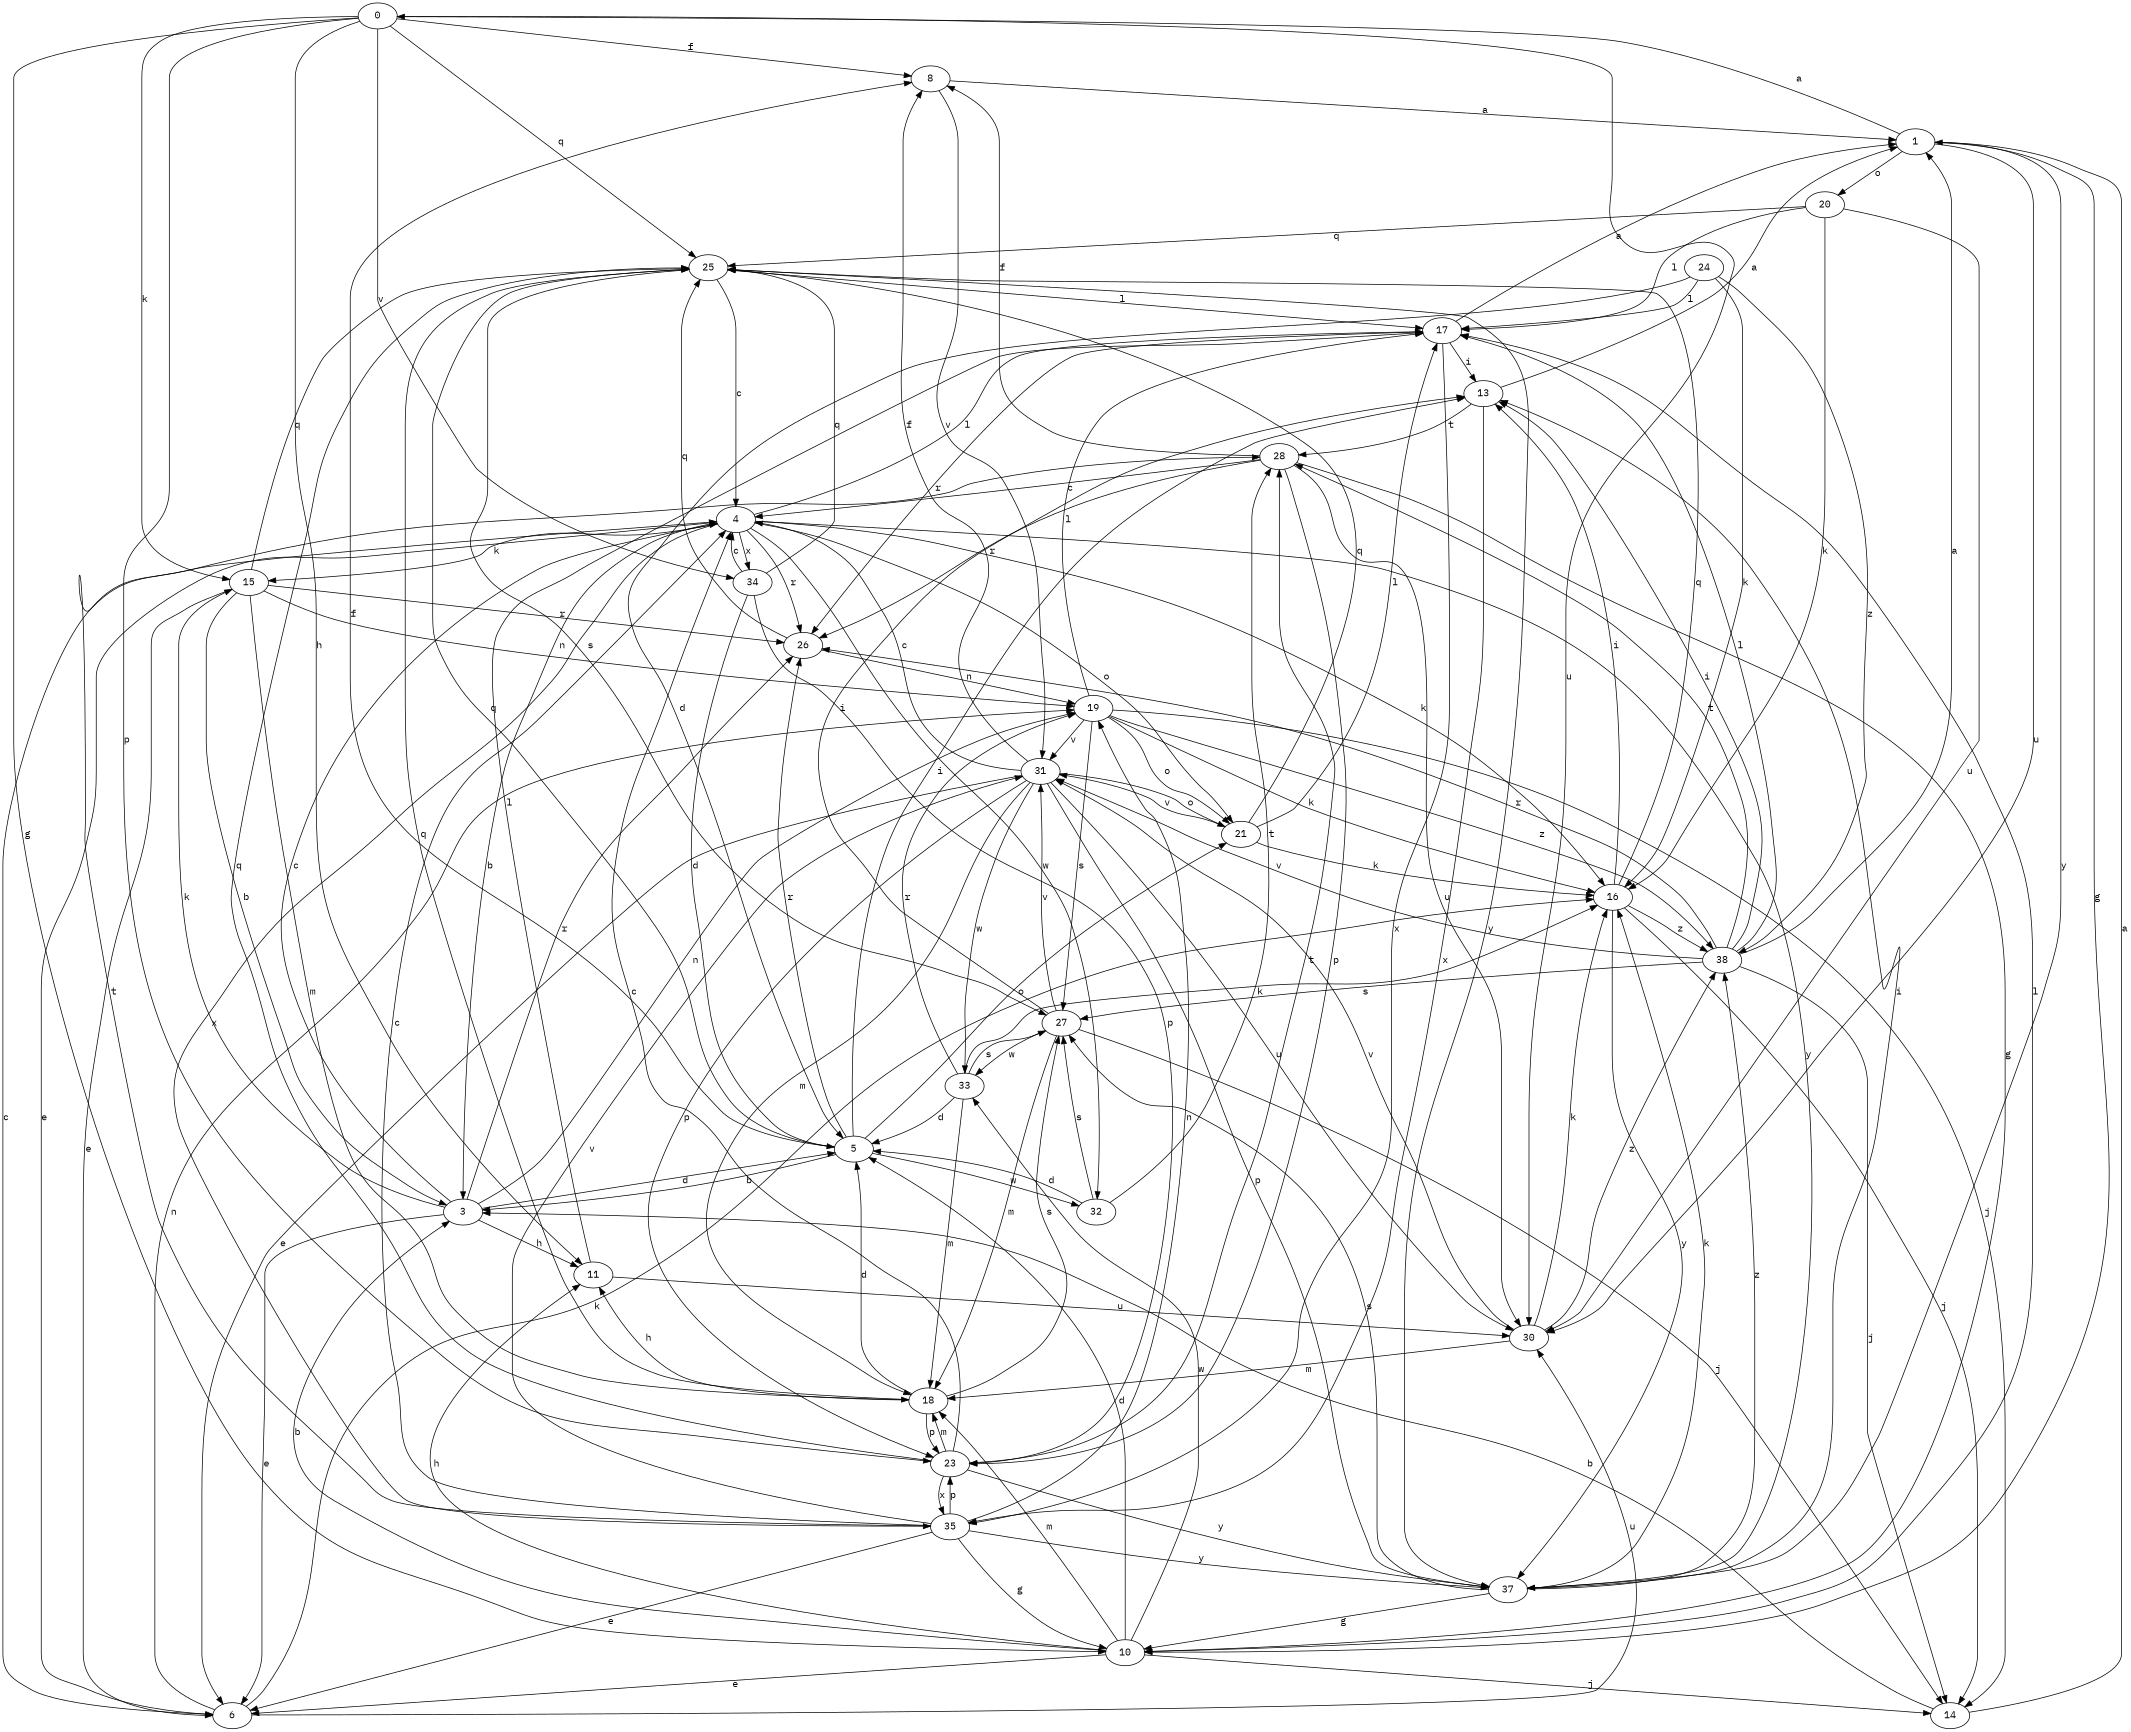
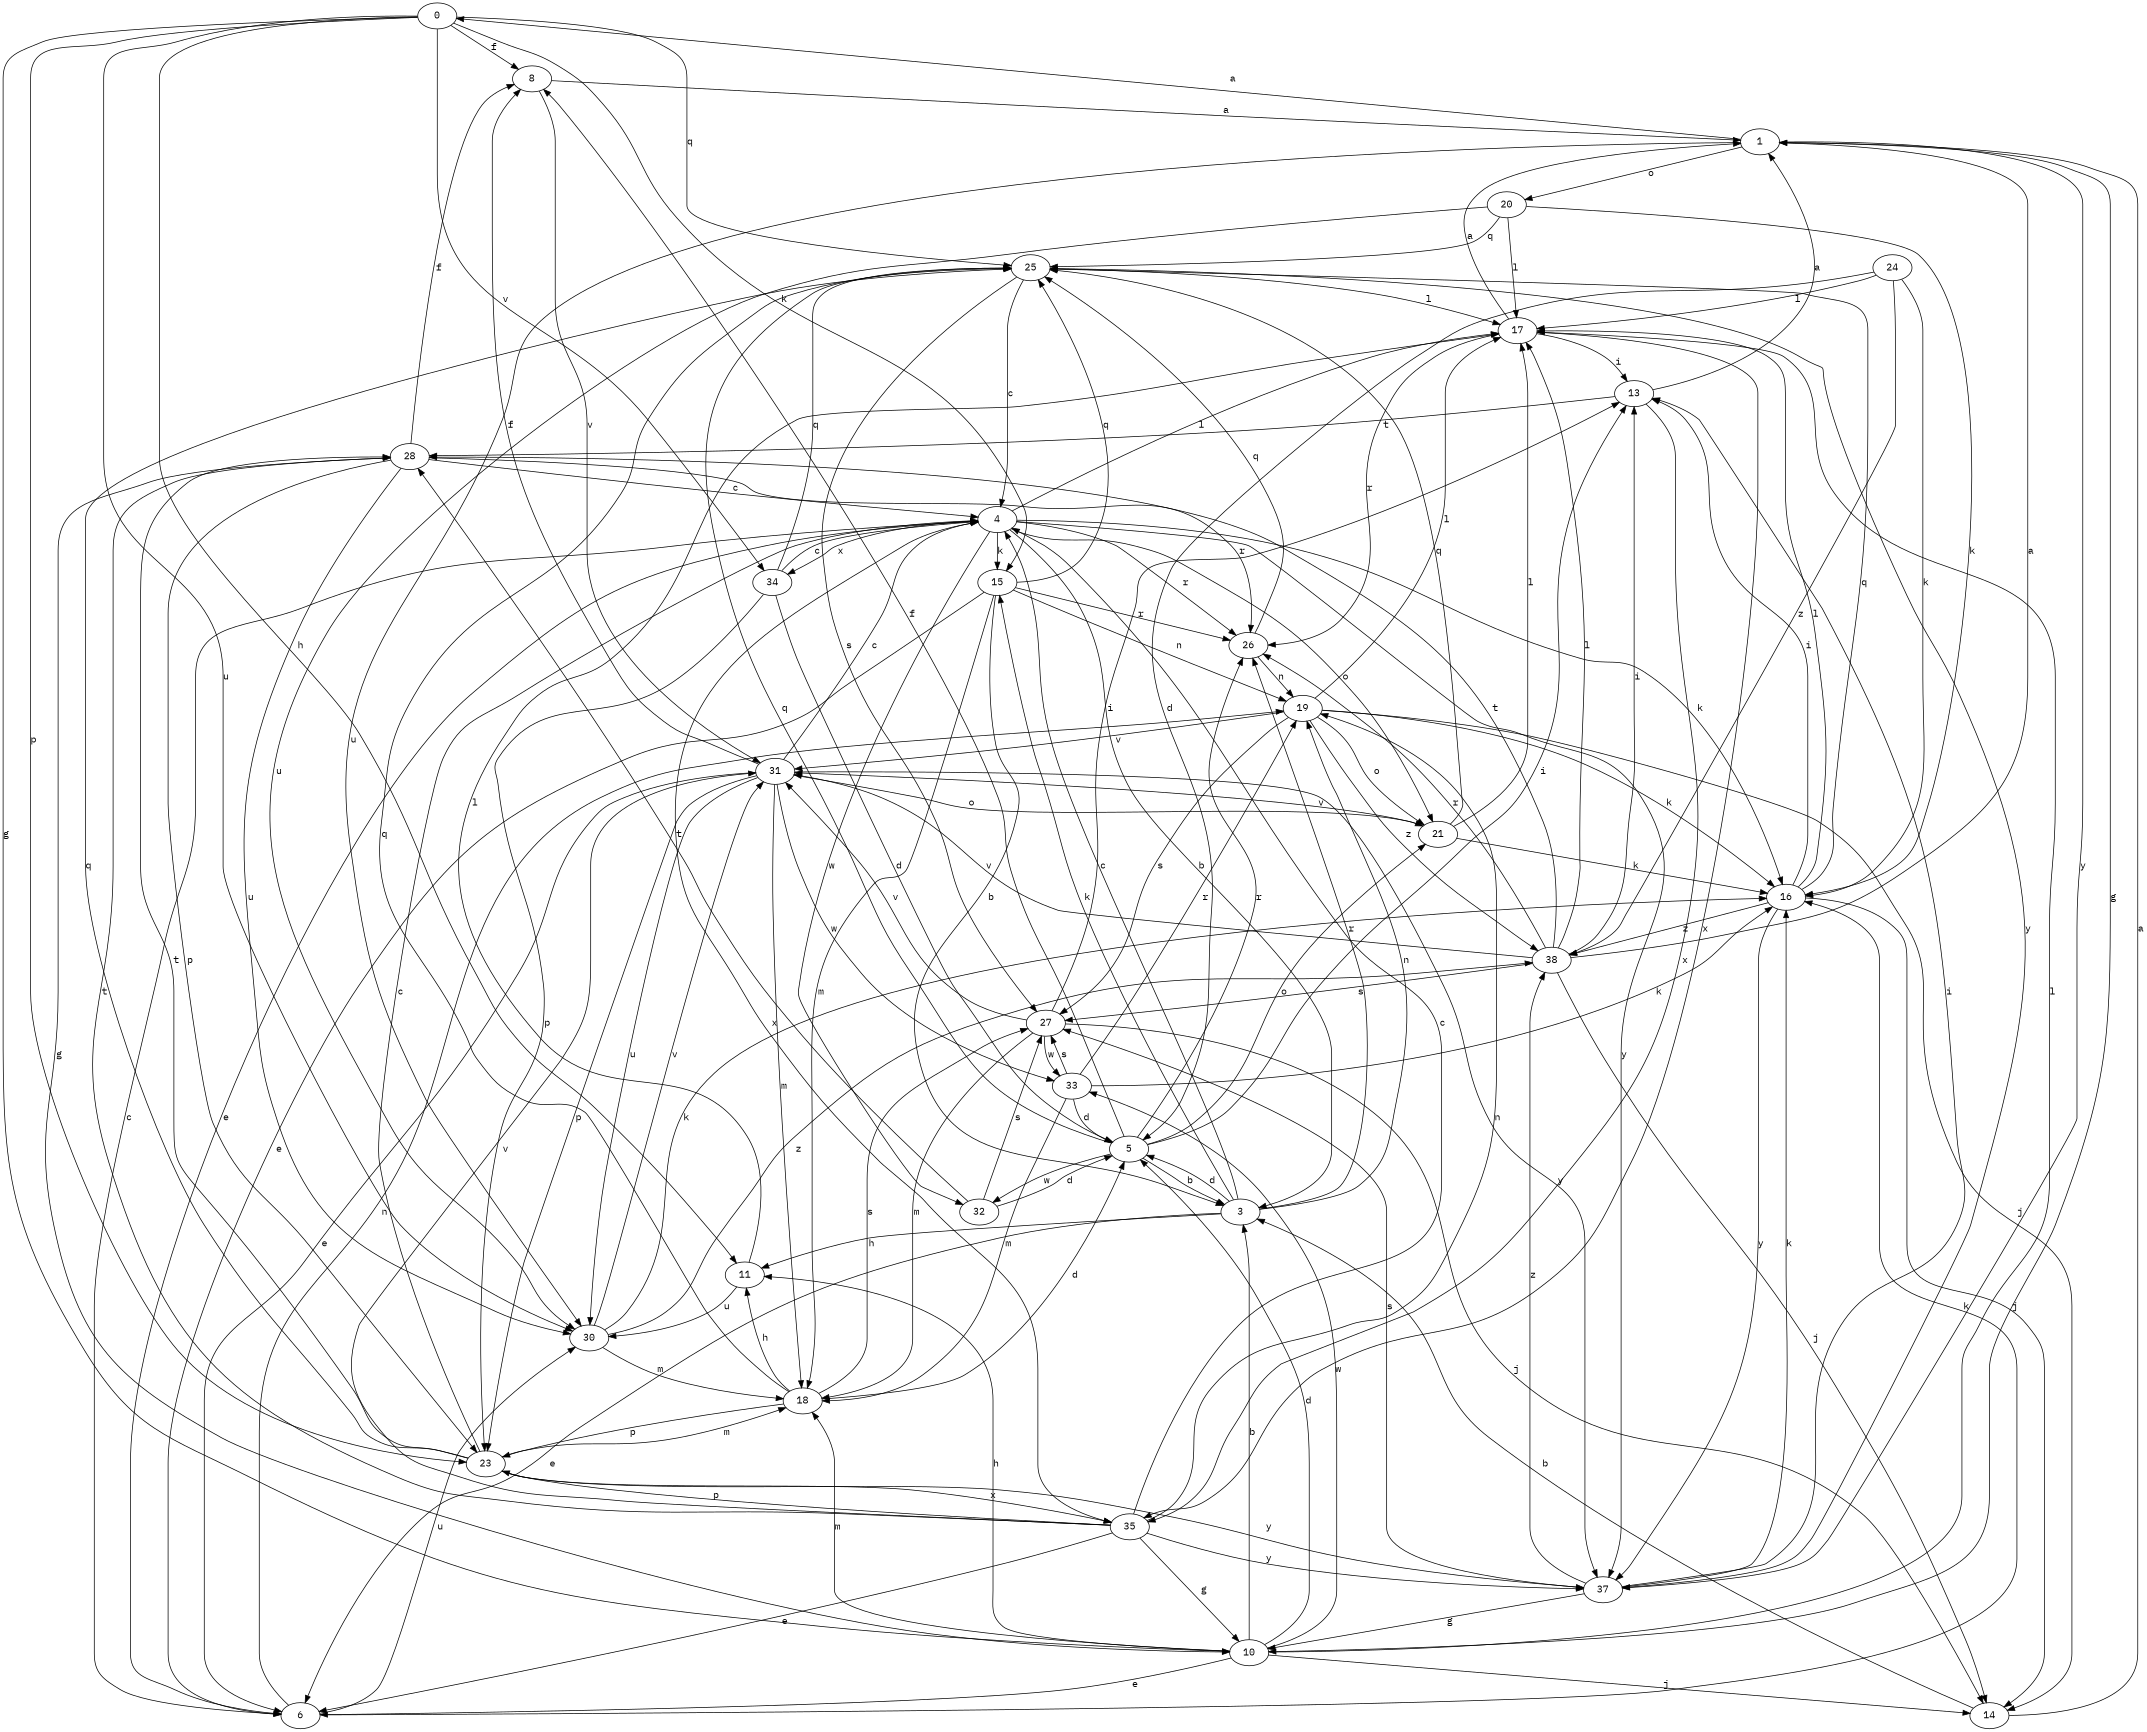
none -> (1786, 511)
(1258, 1181) -> (1561, 1181)
